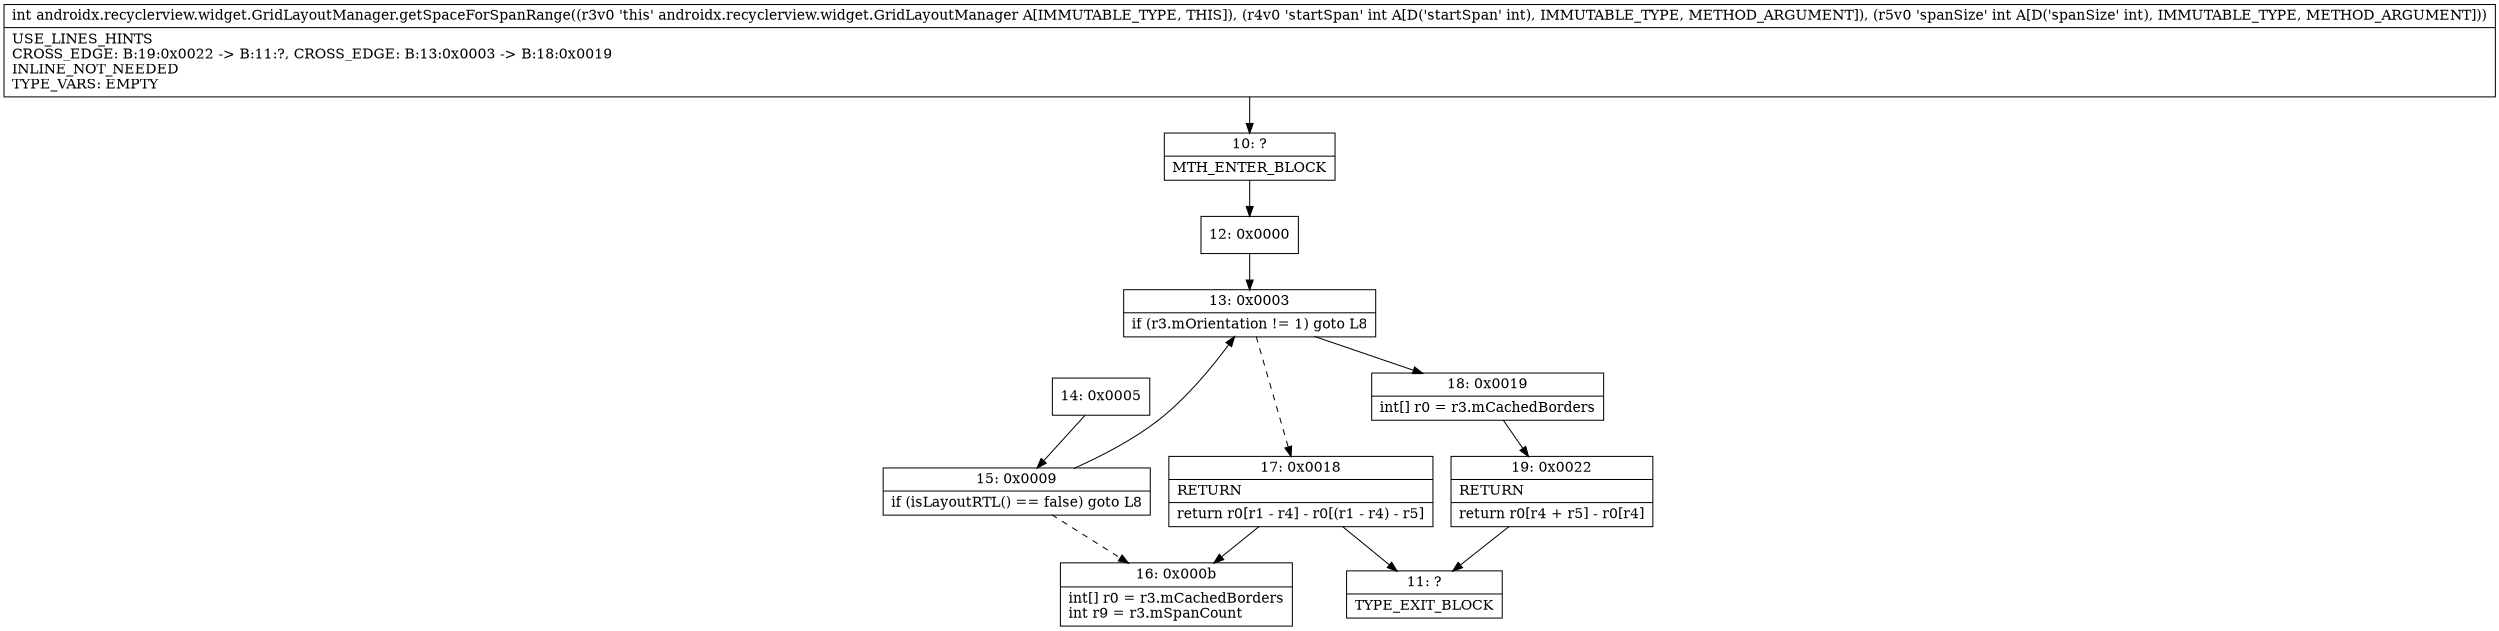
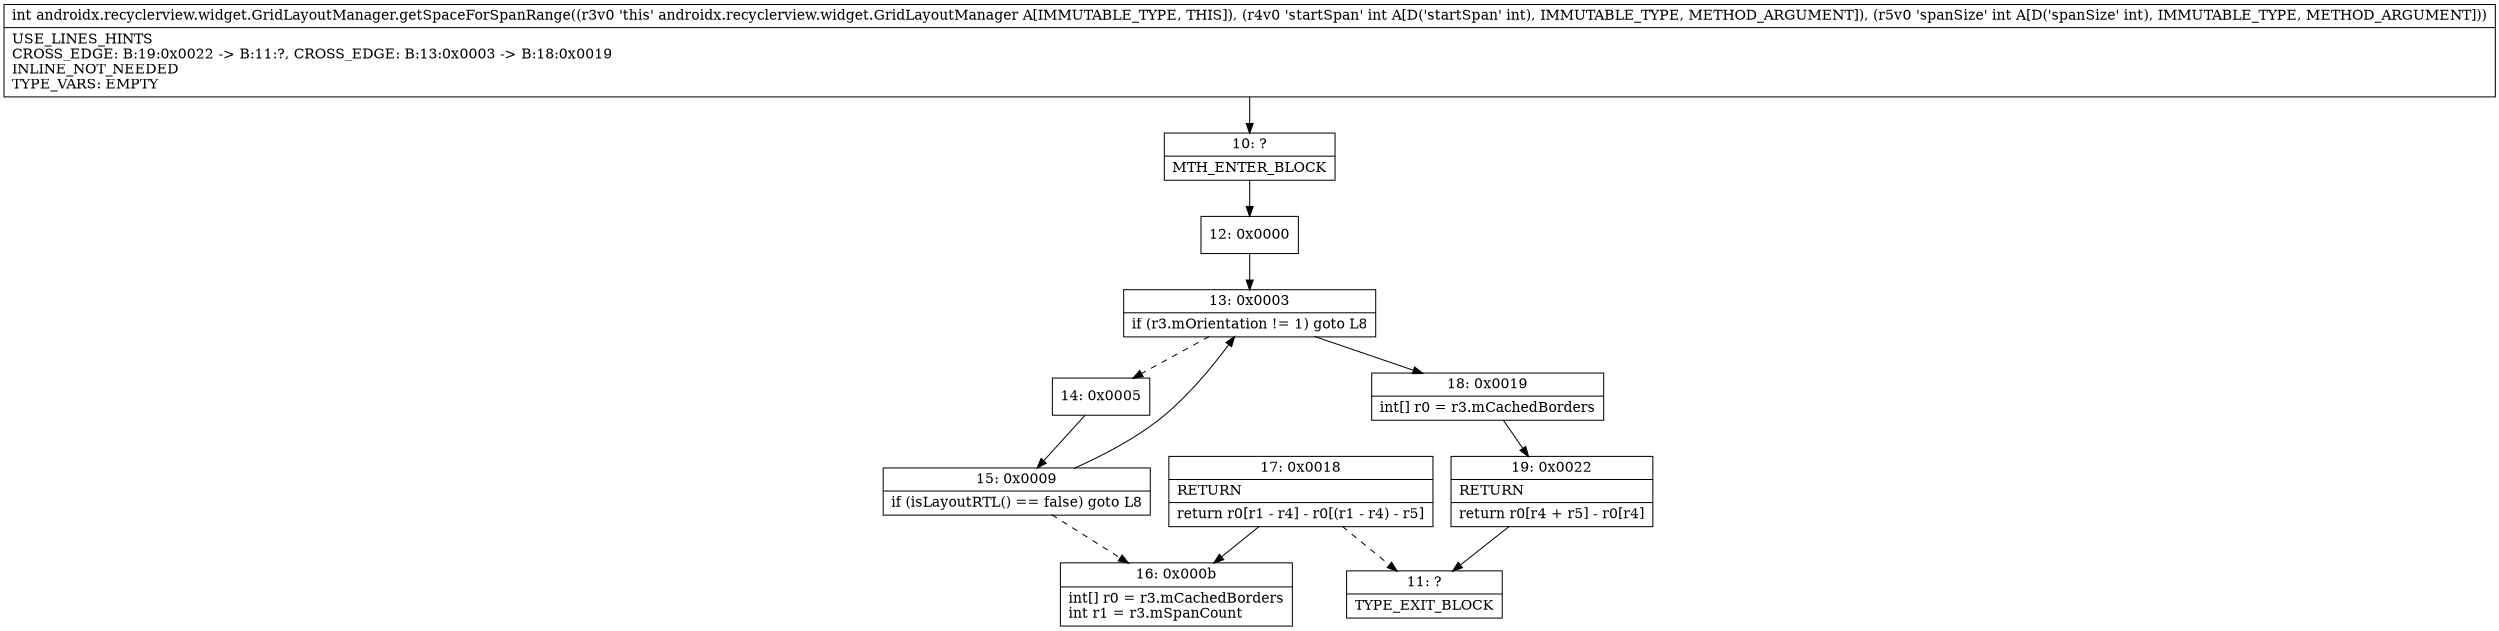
(1272, 392) -> (1175, 355)
(1366, 546) -> (1366, 546)
(1156, 614) -> (1156, 614)
